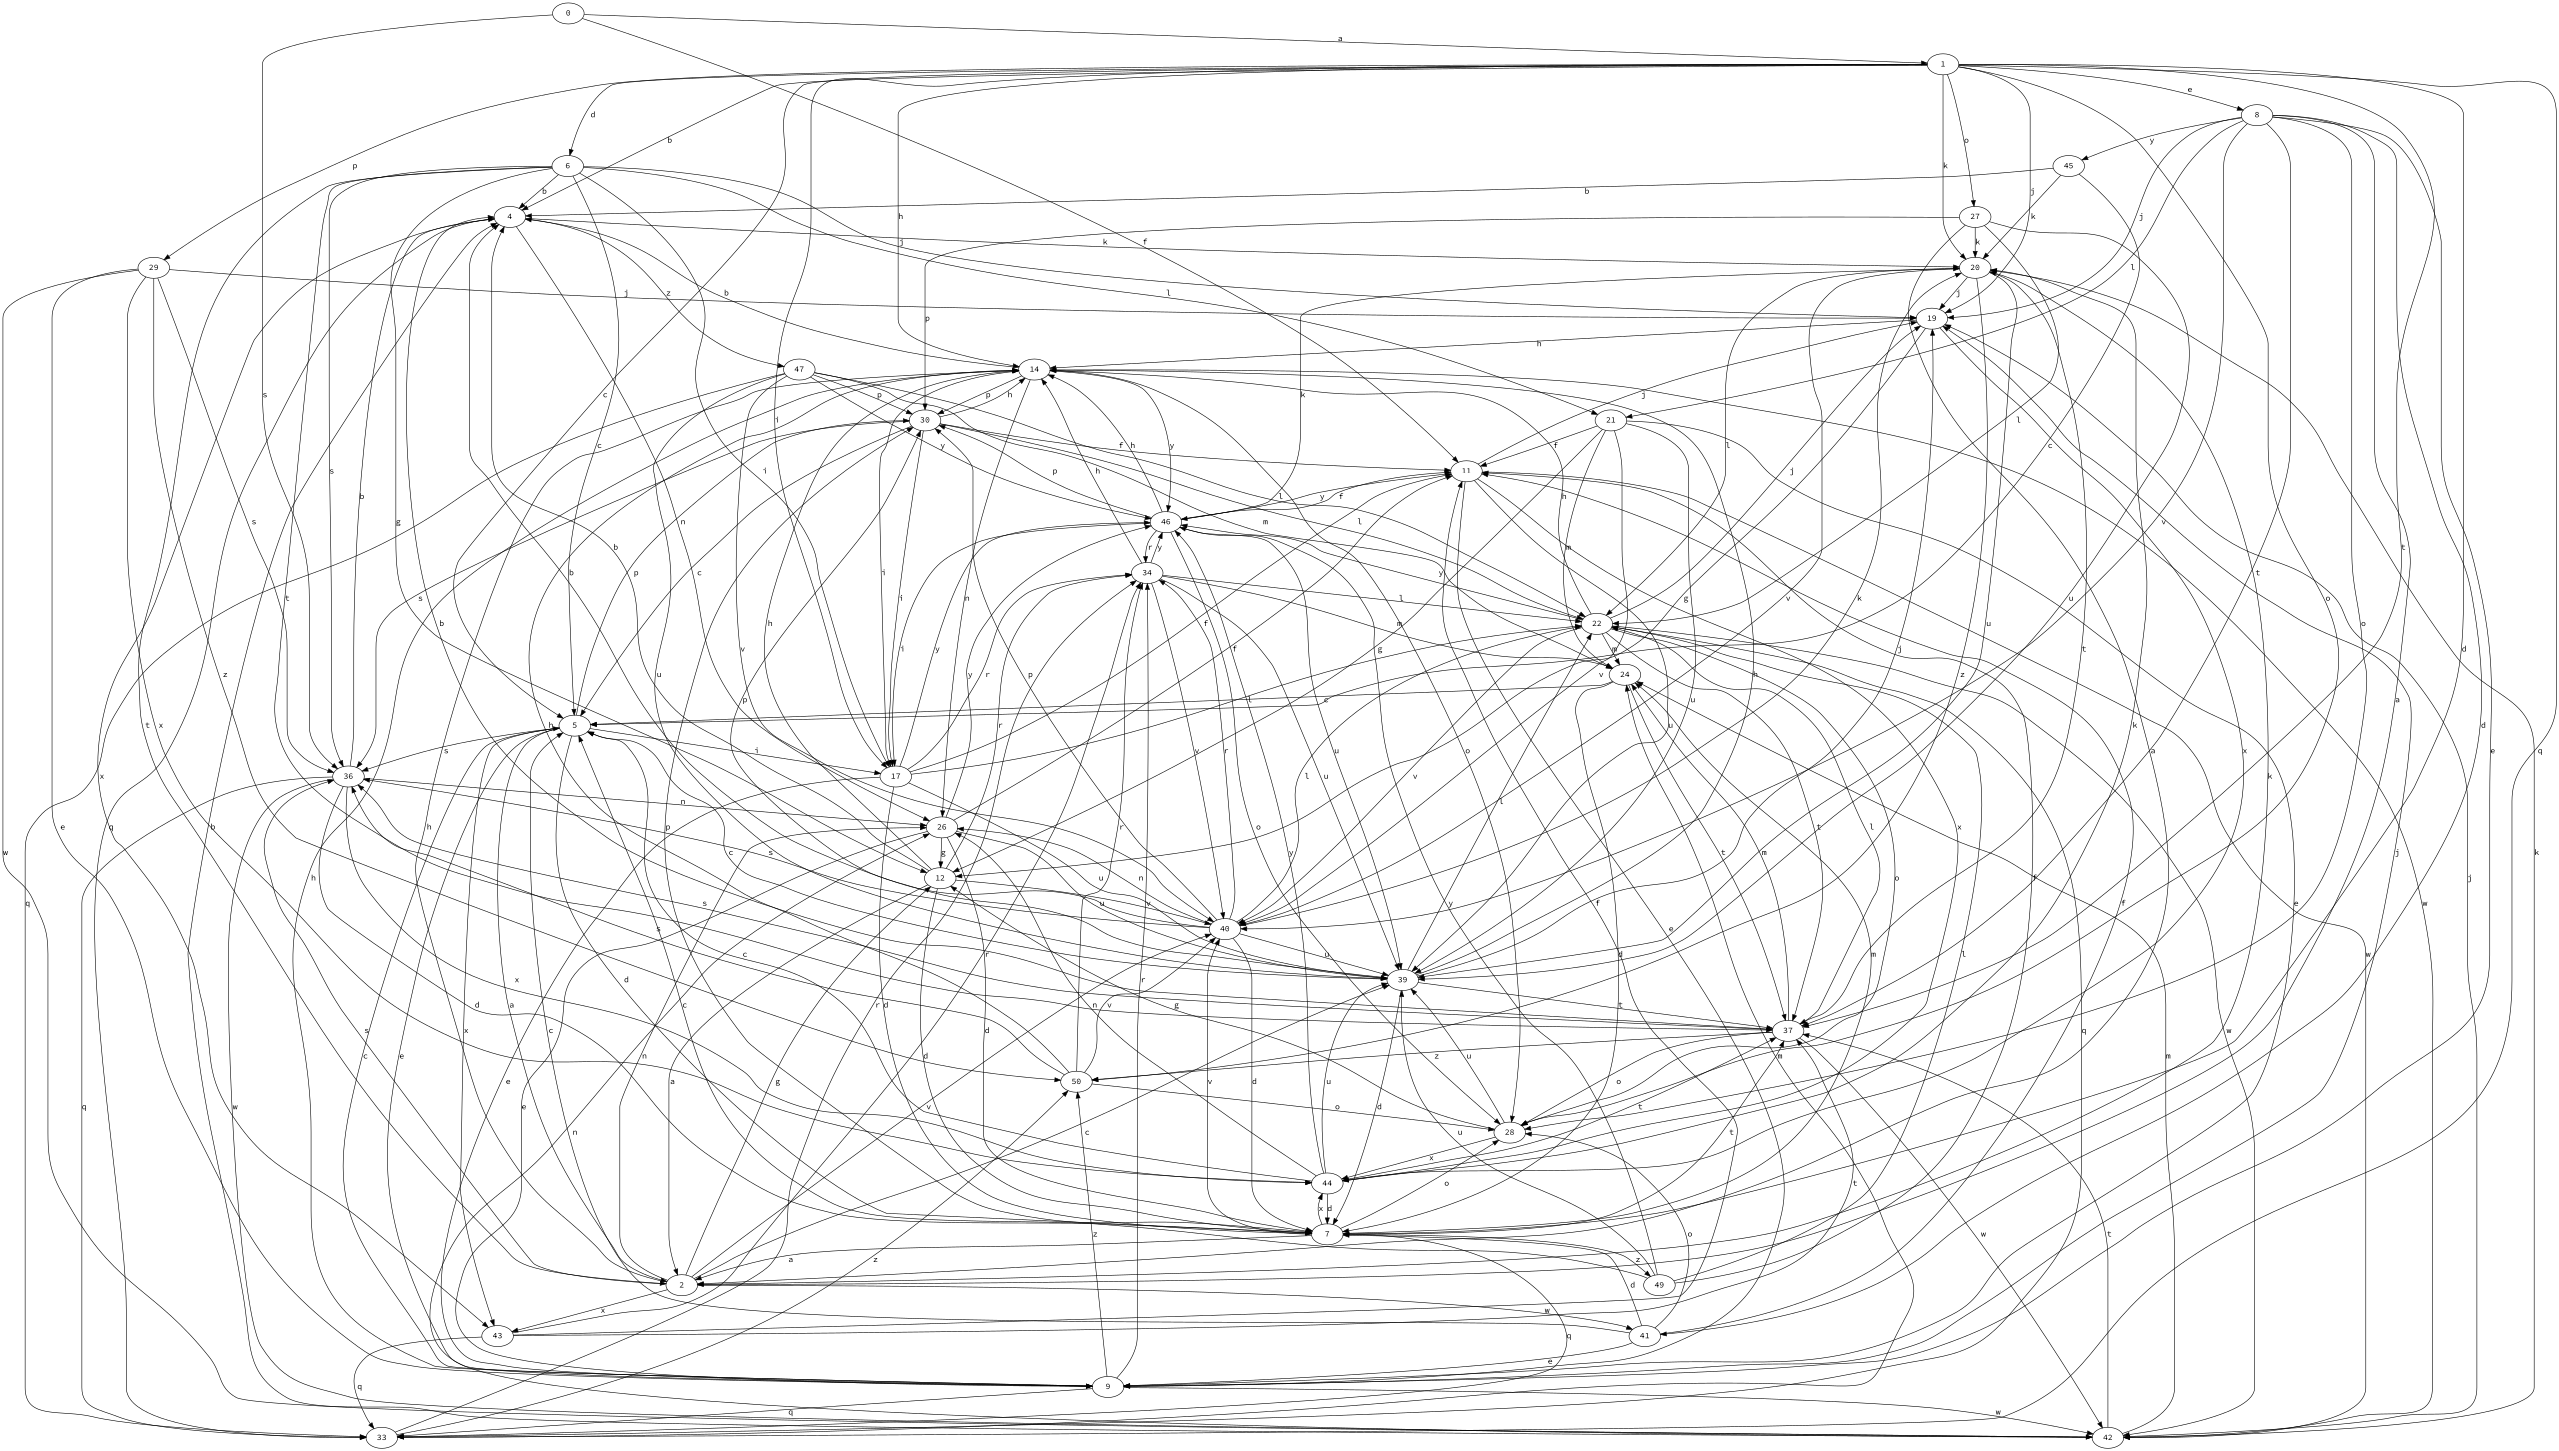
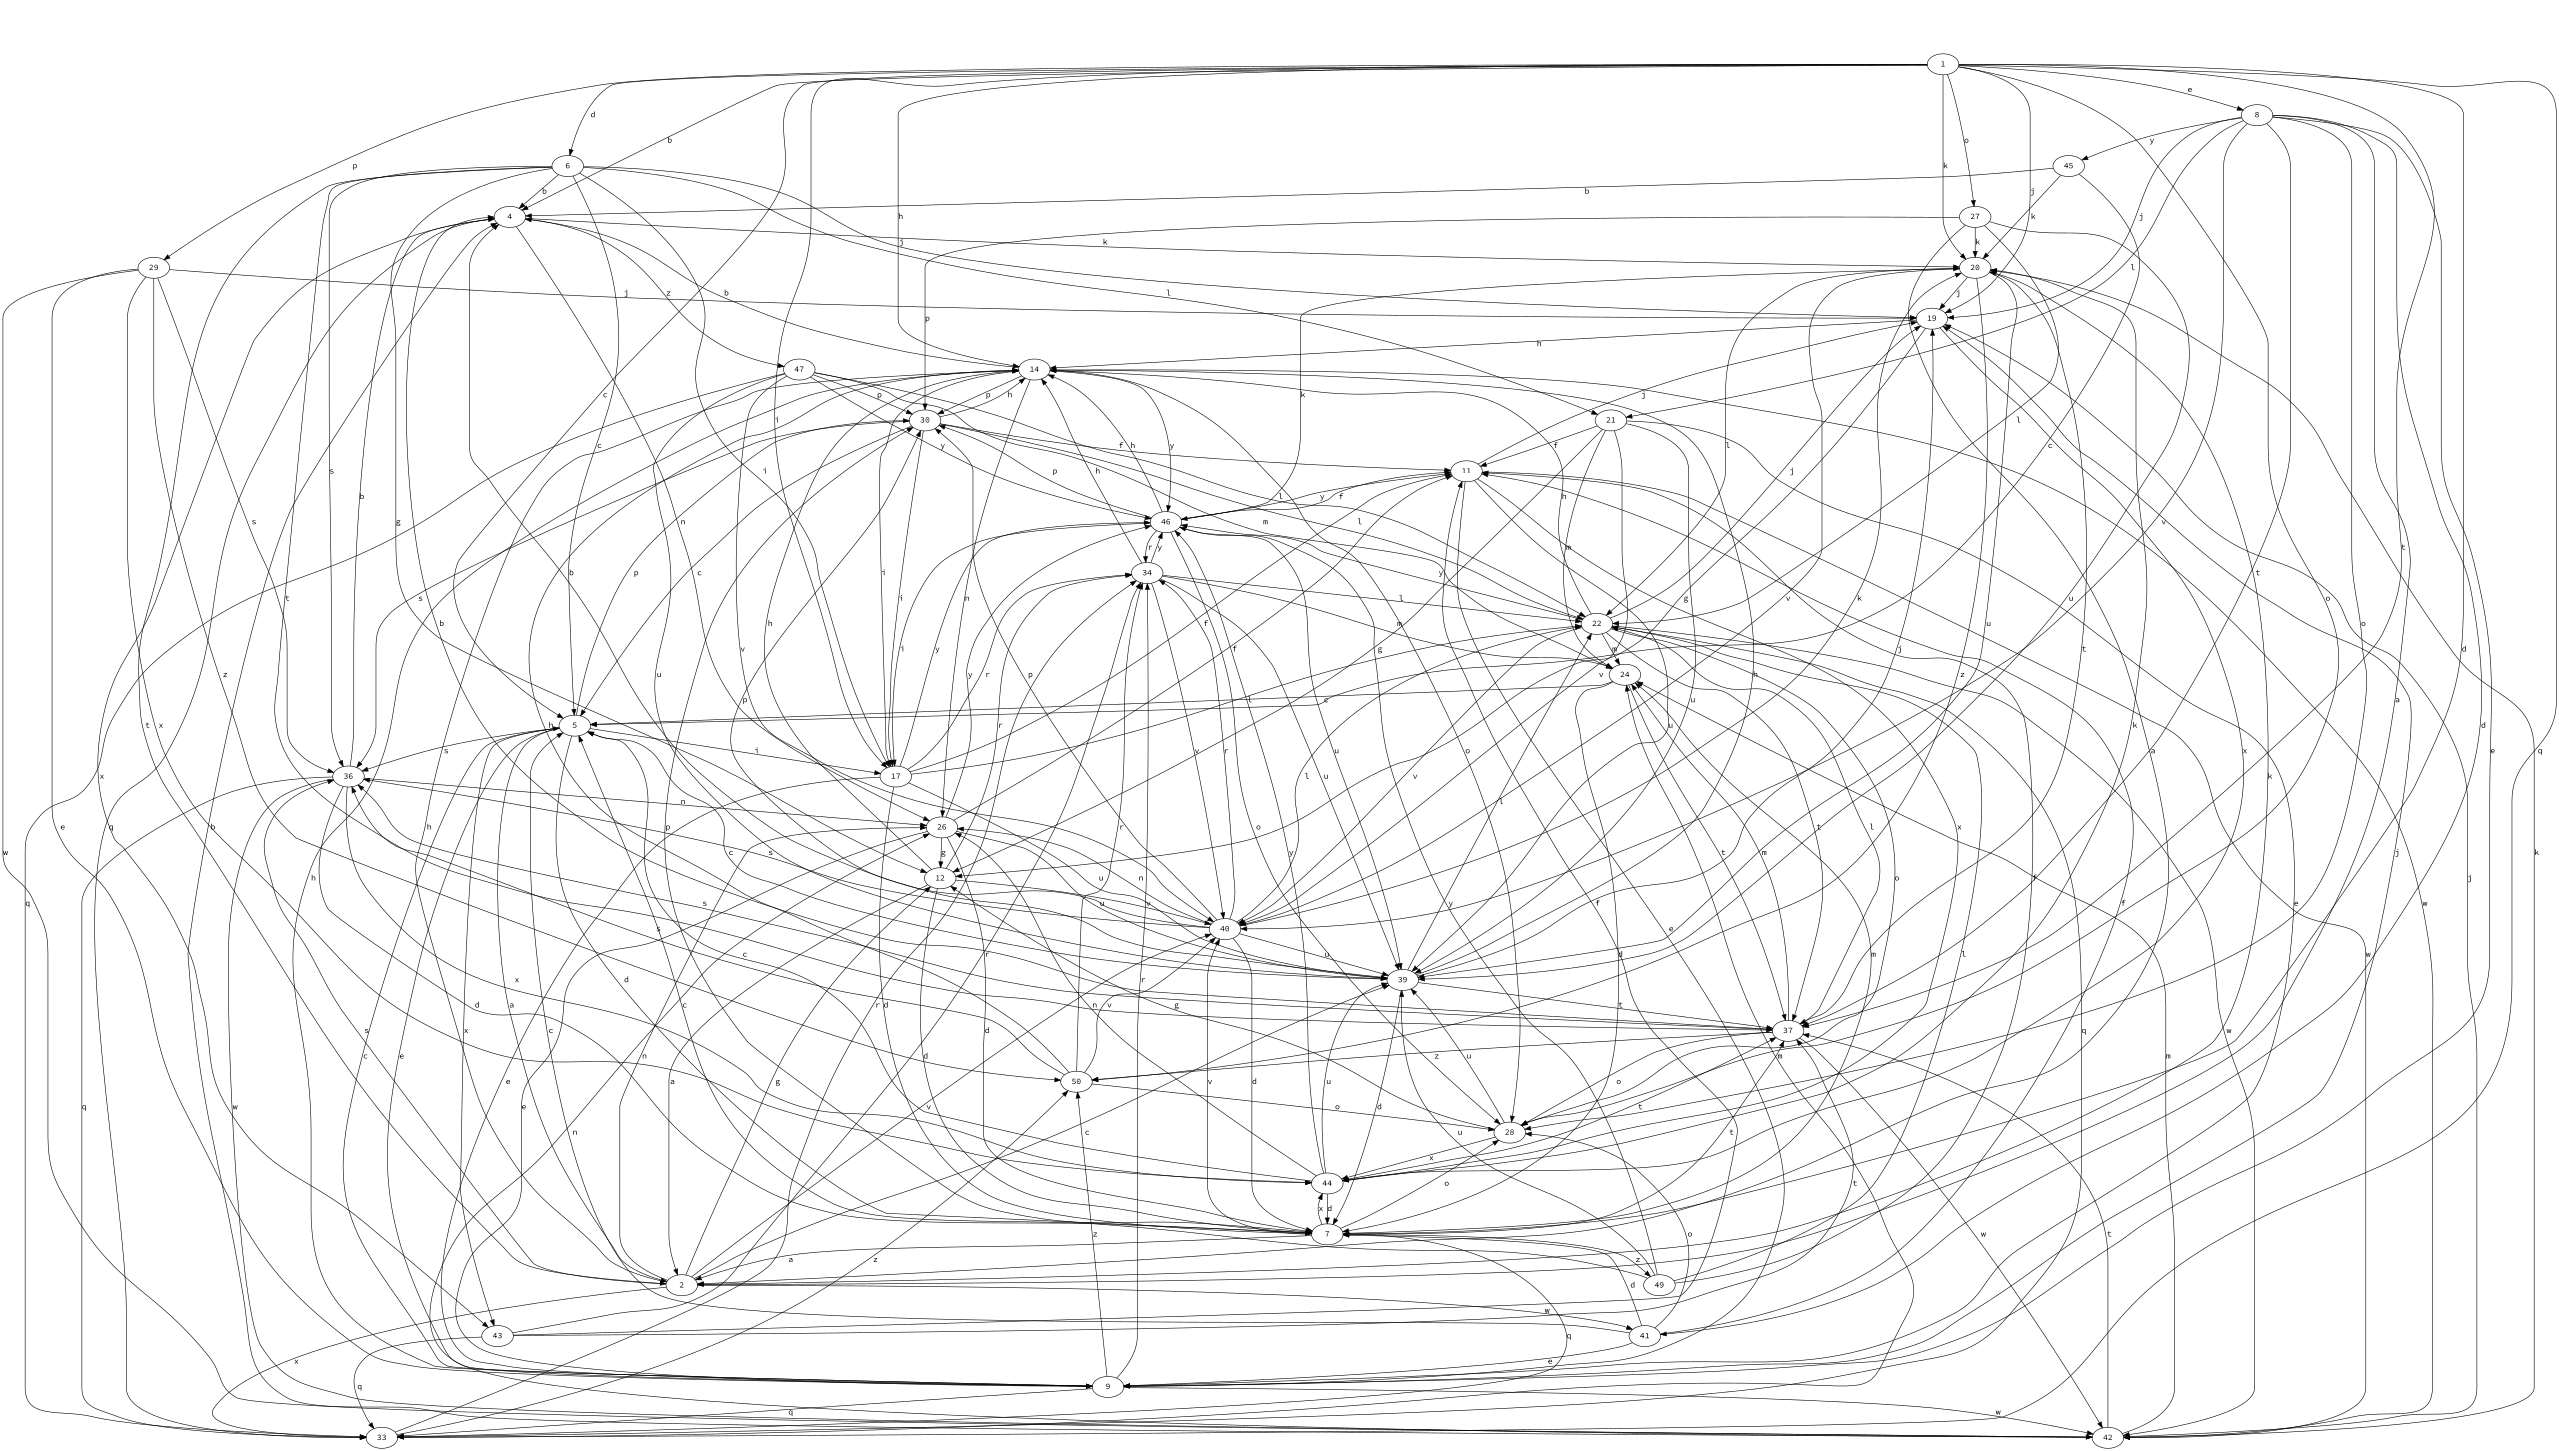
(568, 13) -> none
(634, 591) -> none
(593, 1310) -> (339, 1344)
